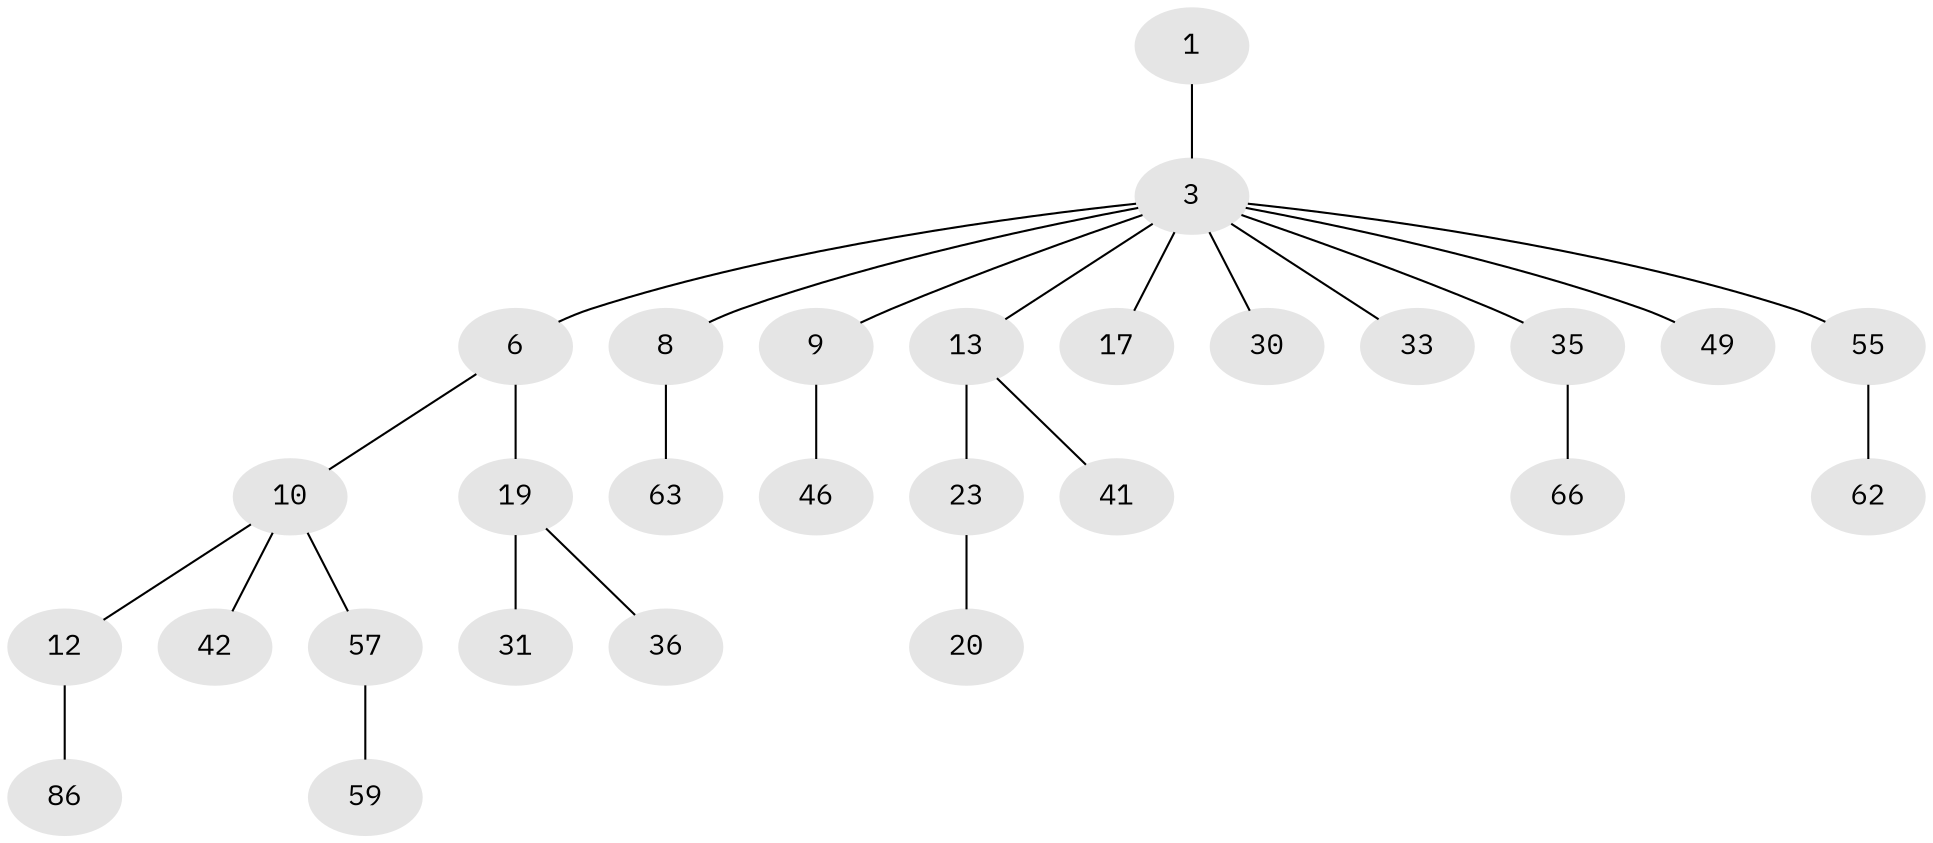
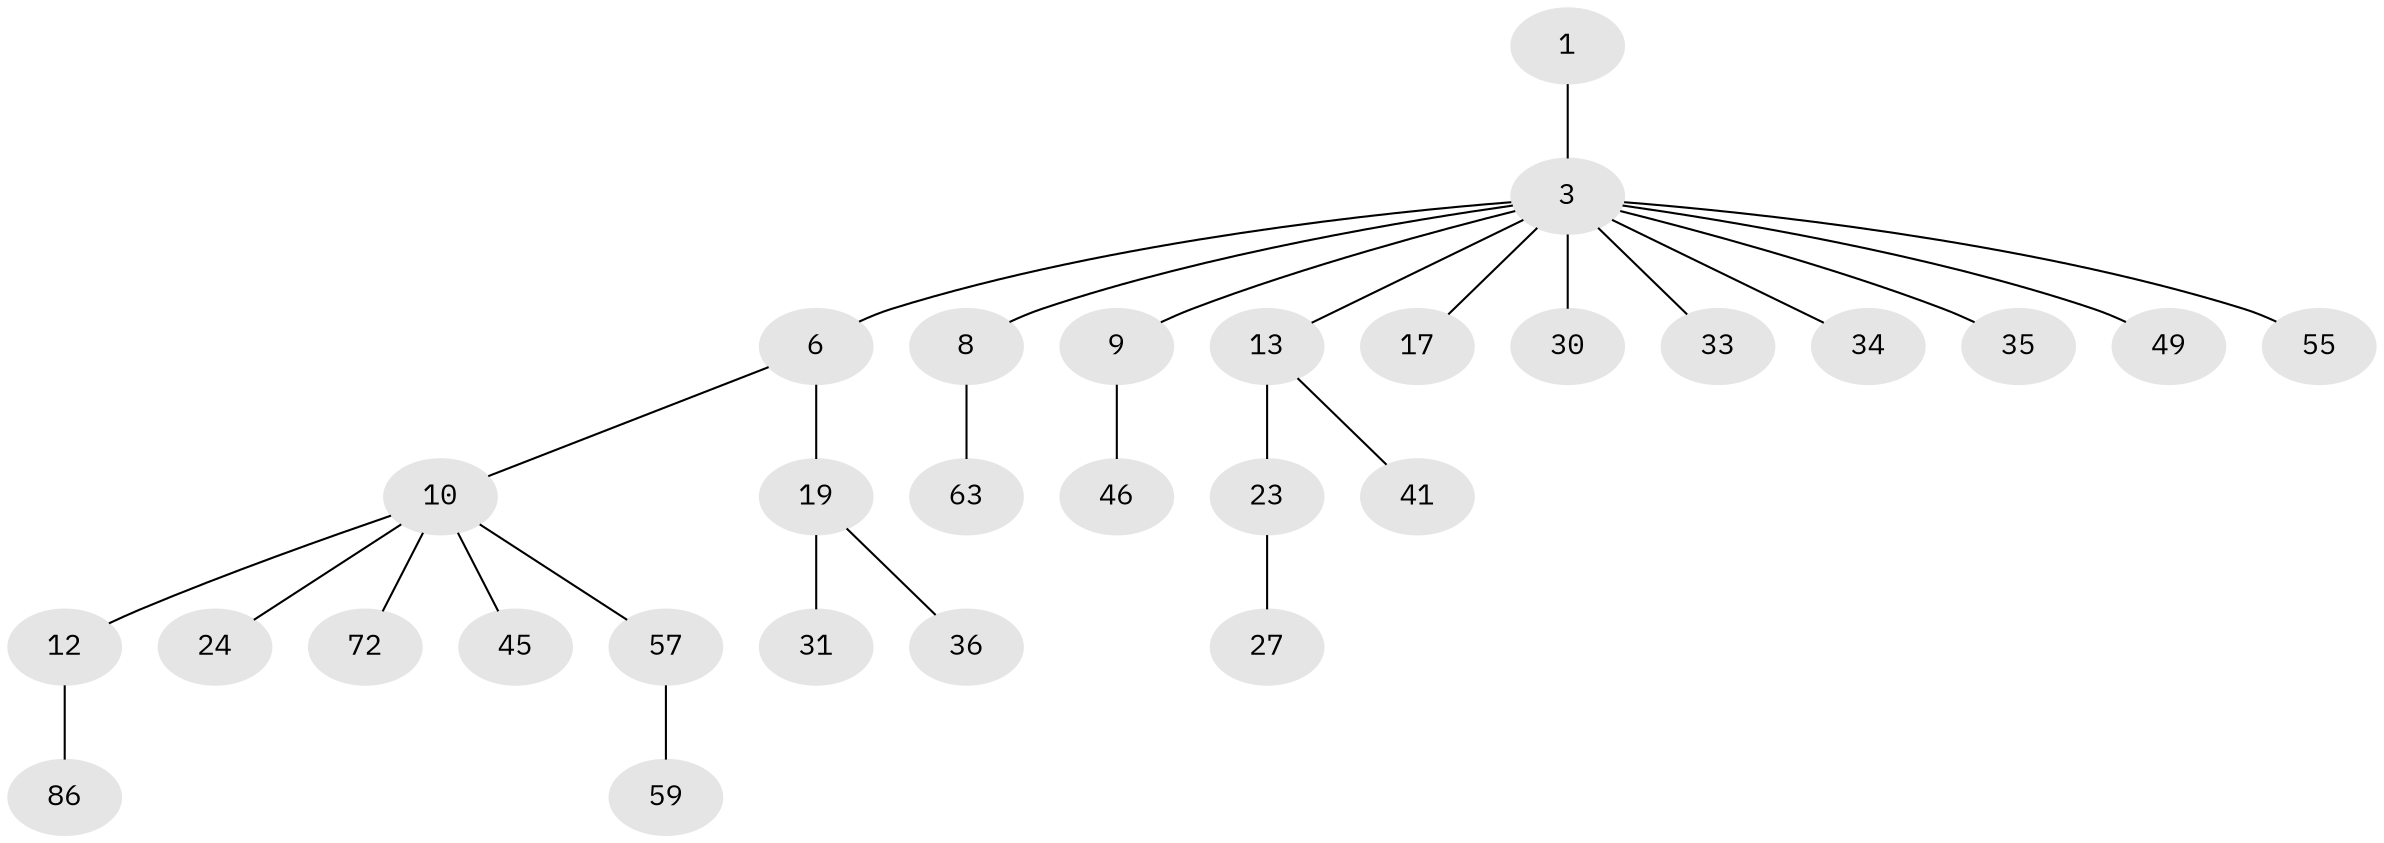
none -> (1868, 347)
(1568, 497) -> none
(1868, 497) -> none
none -> (215, 647)
(215, 647) -> (365, 647)
none -> (516, 647)
(967, 647) -> (1267, 647)
